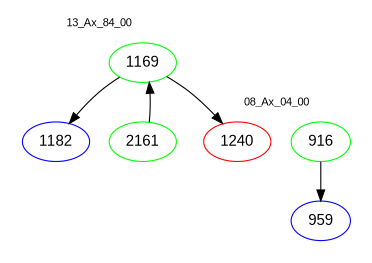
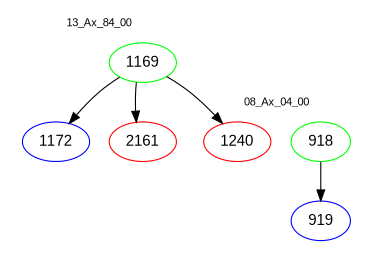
(150, 108) -> (135, 97)
(56, 142) -> (56, 142)
(143, 142) -> (143, 142)
(321, 142) -> (321, 142)
(321, 221) -> (321, 221)
